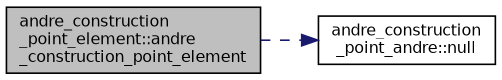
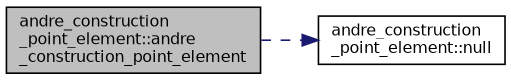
(407, 40) -> (412, 40)
